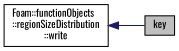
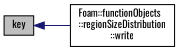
(132, 26) -> (57, 26)
